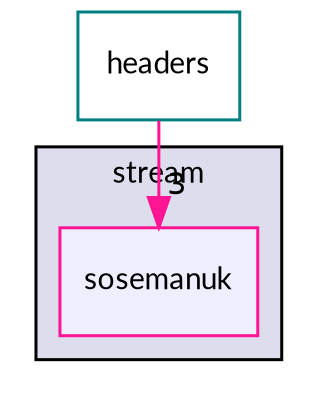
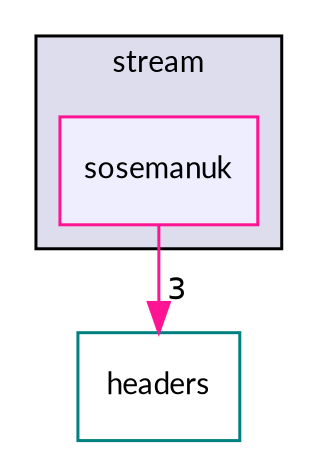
(159, 165) -> (159, 268)
